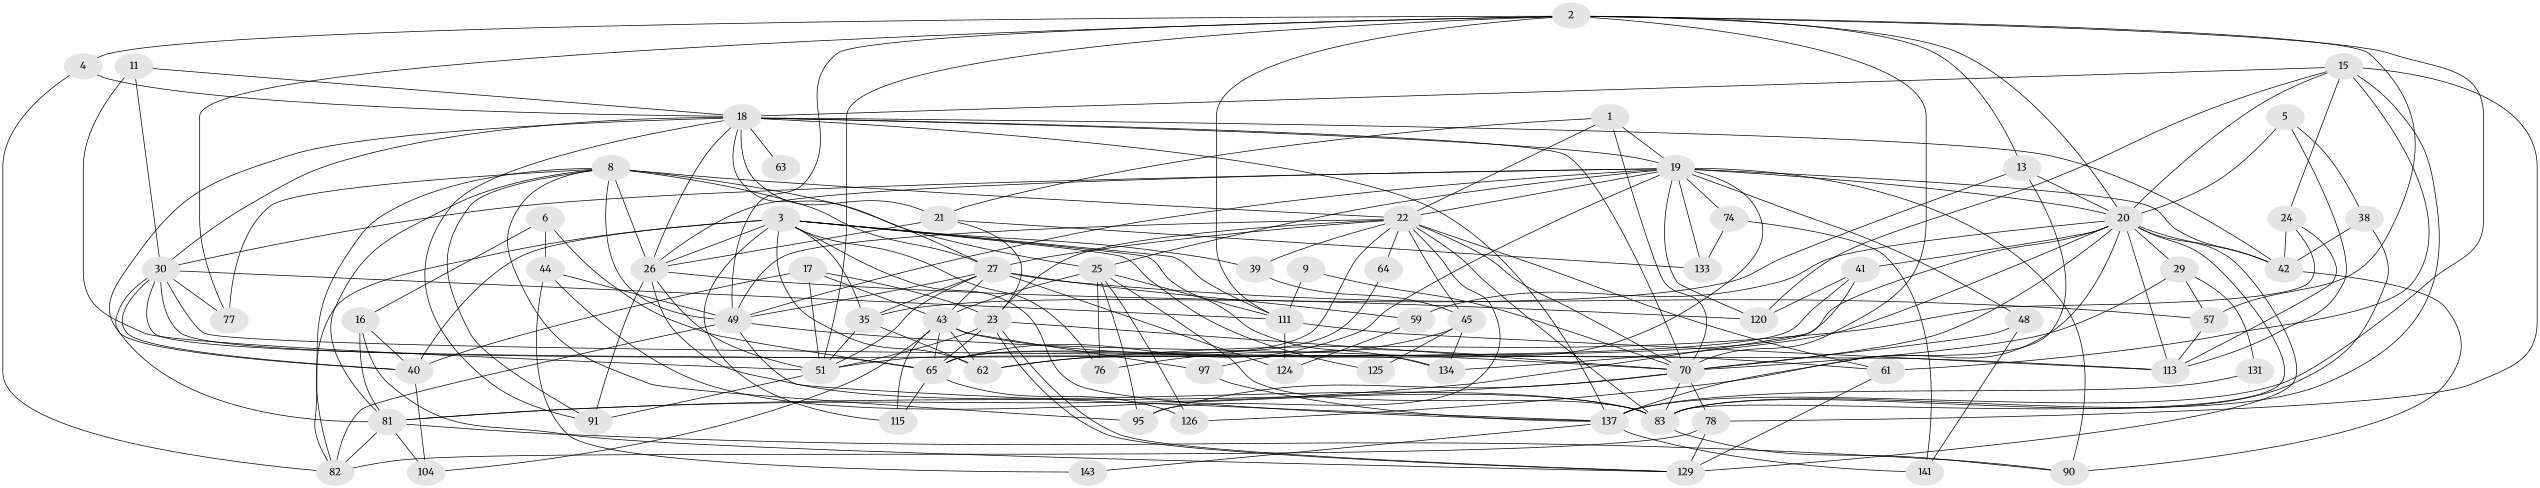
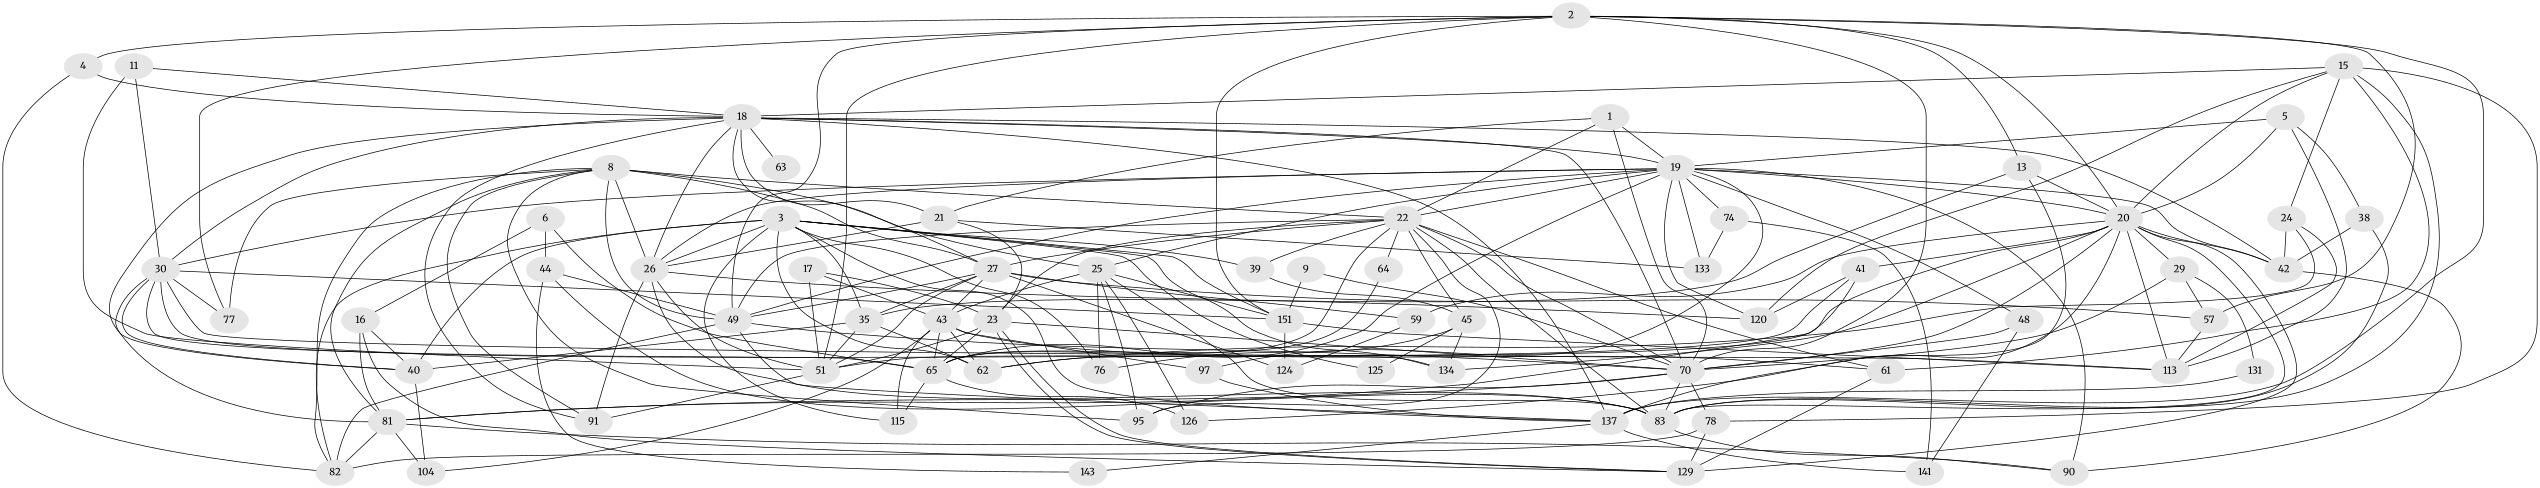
none -> (1981, 143)
(608, 313) -> (660, 344)
(1285, 320) -> (1285, 320)
